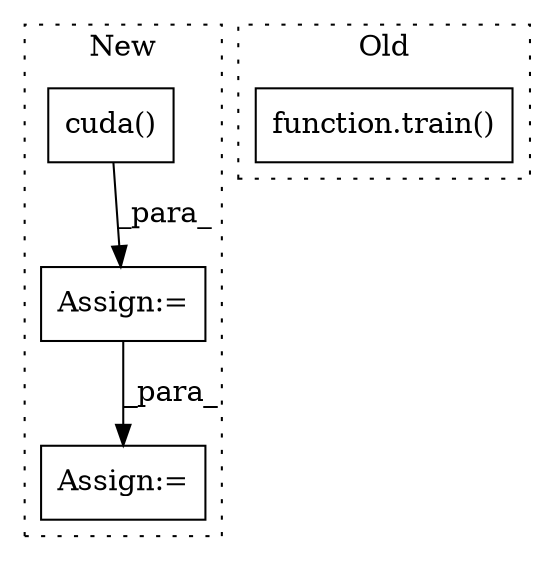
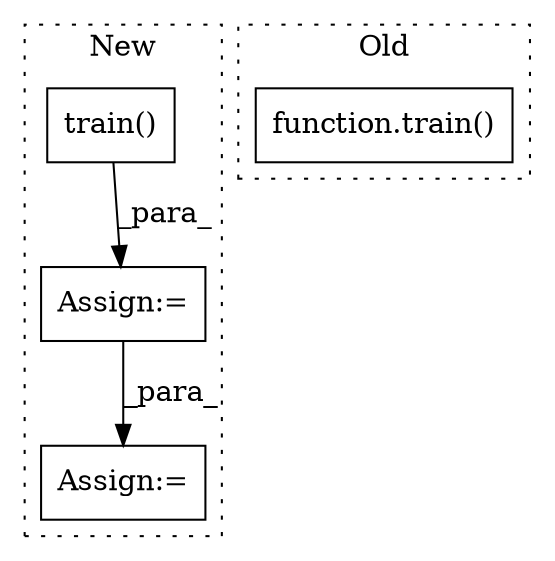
(111, 125) -> (111, 125)
